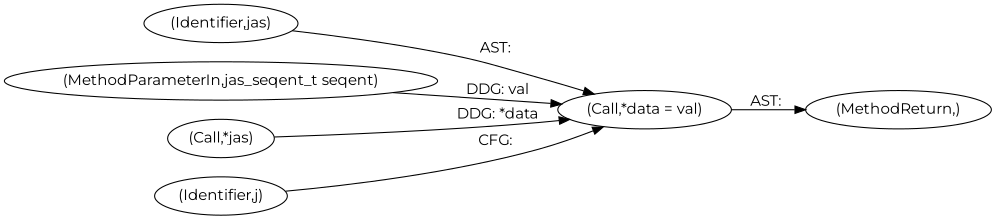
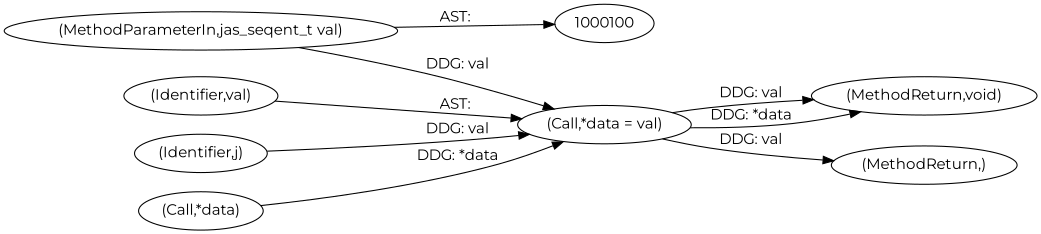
(221, 23) -> (201, 96)
none -> (604, 23)
(221, 81) -> (201, 31)
none -> (924, 96)
(768, 102) -> (751, 140)
(221, 138) -> (201, 211)
(498, 141) -> (458, 129)
